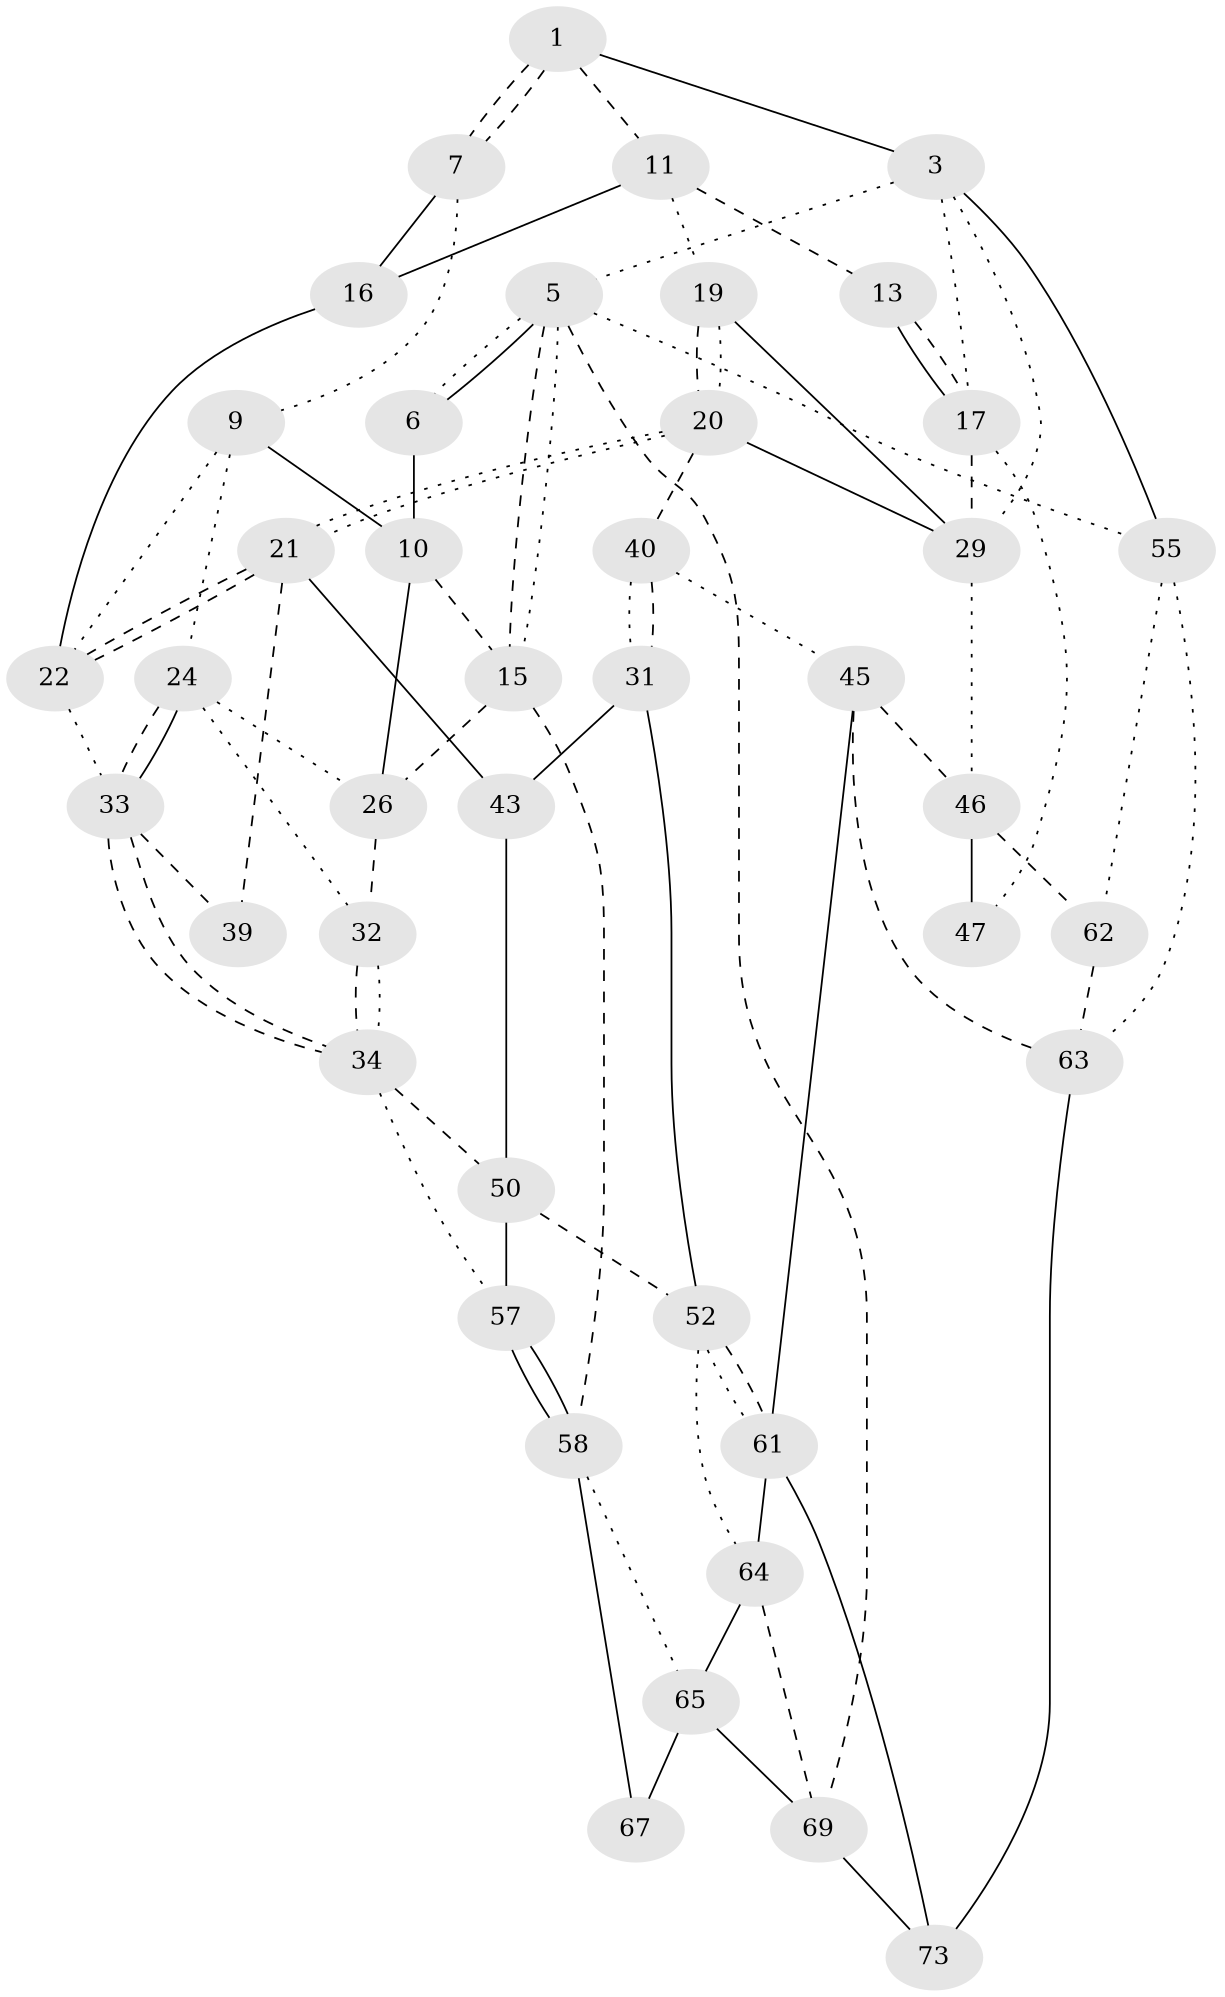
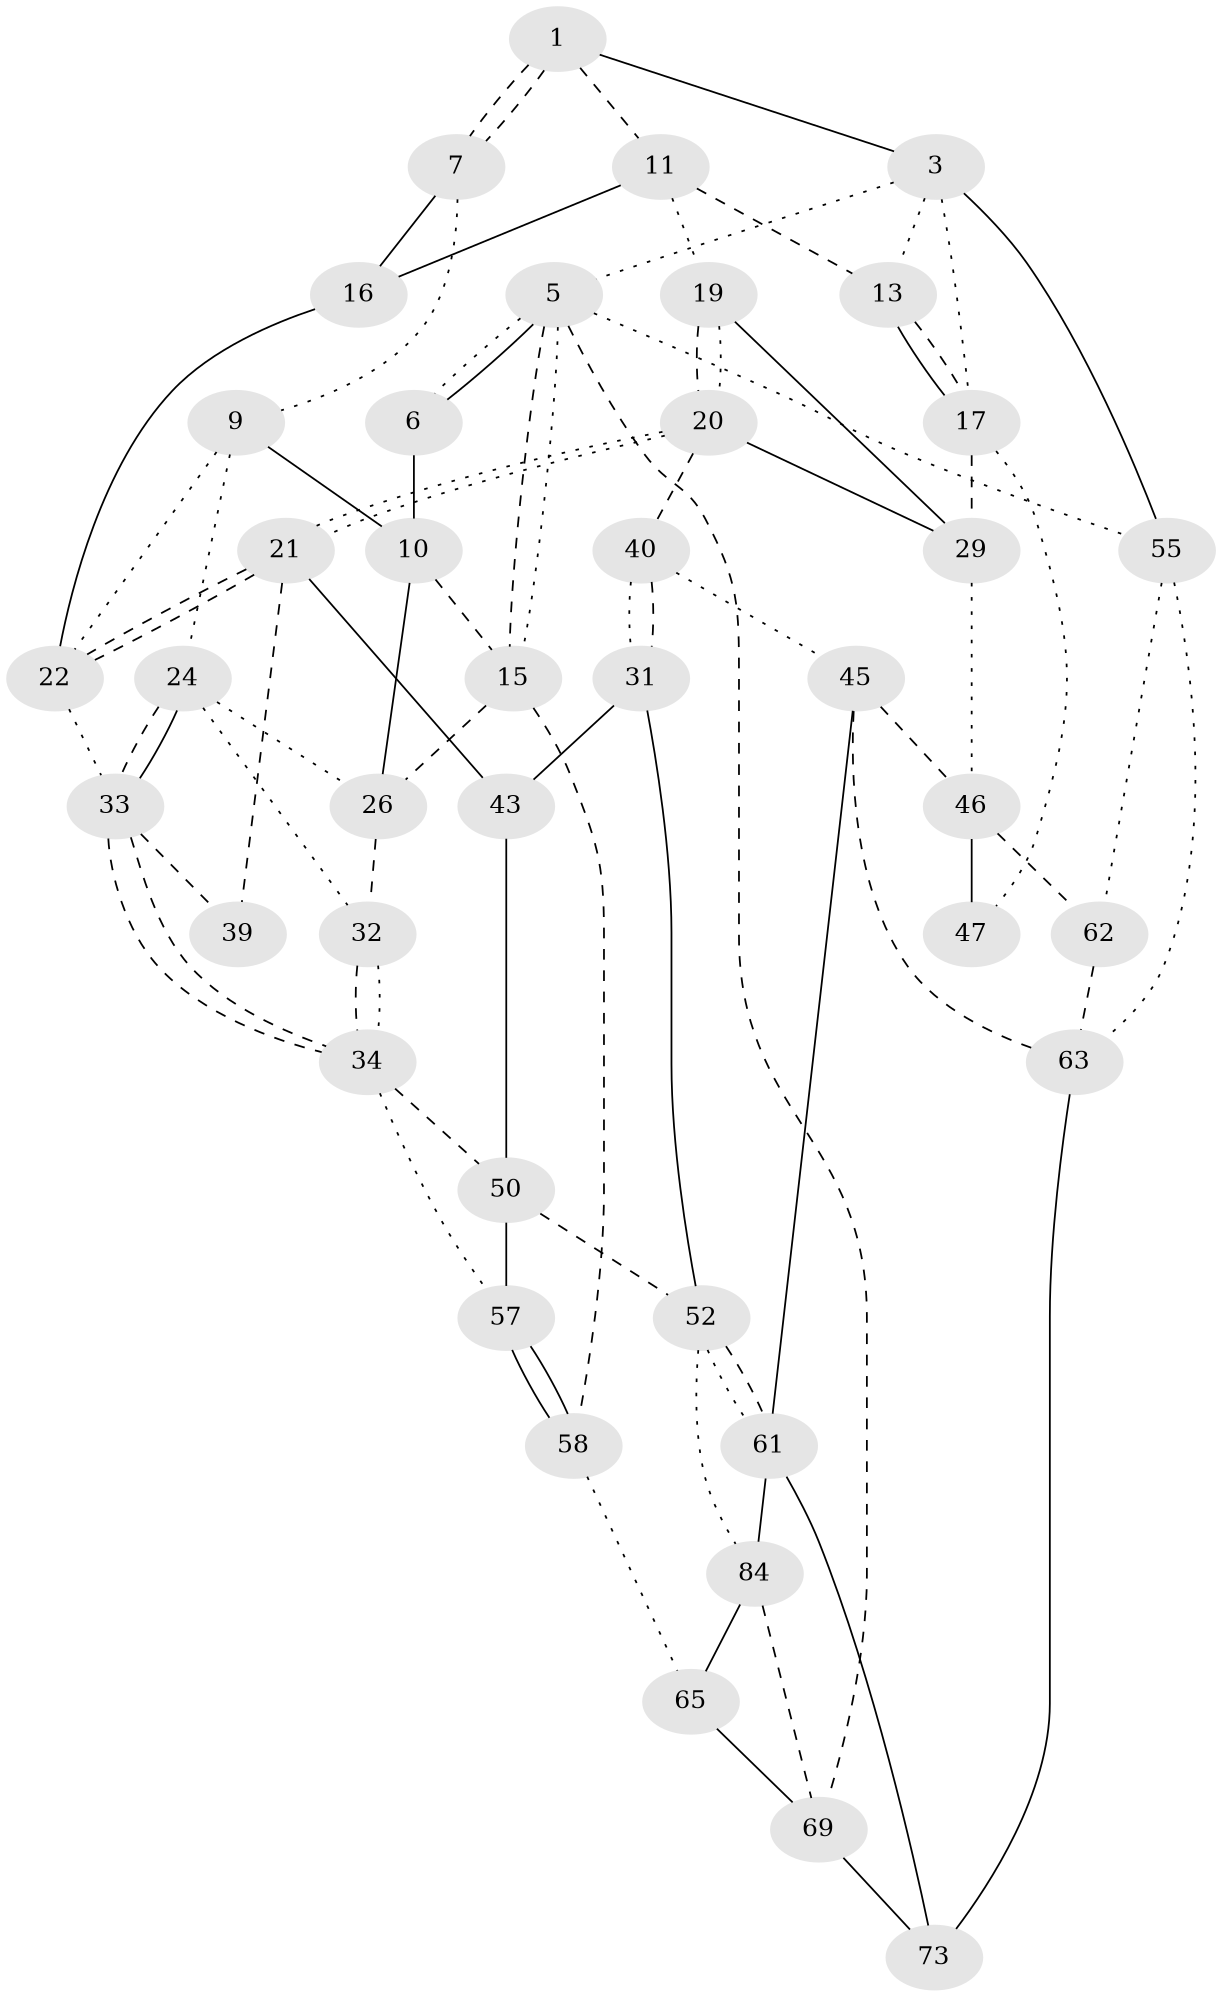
(1027, 358) -> (912, 231)
(755, 1574) -> (755, 1574)
(636, 1830) -> none
